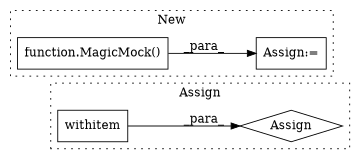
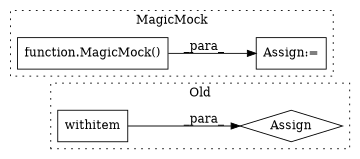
(172, 21) -> (172, 21)
(200, 93) -> (200, 93)
